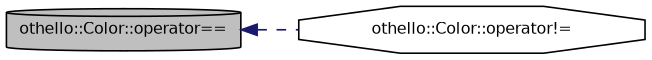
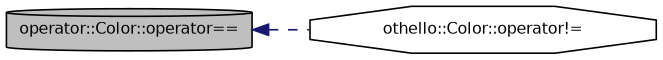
(124, 30) -> (129, 30)
